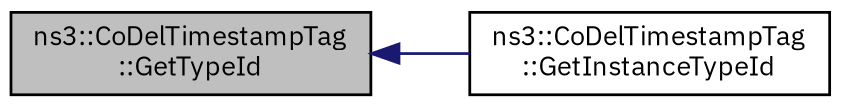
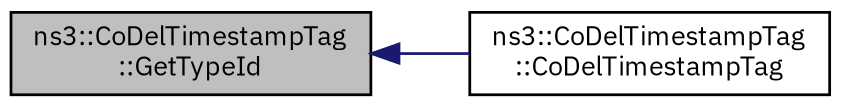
(650, 54) -> (650, 54)
